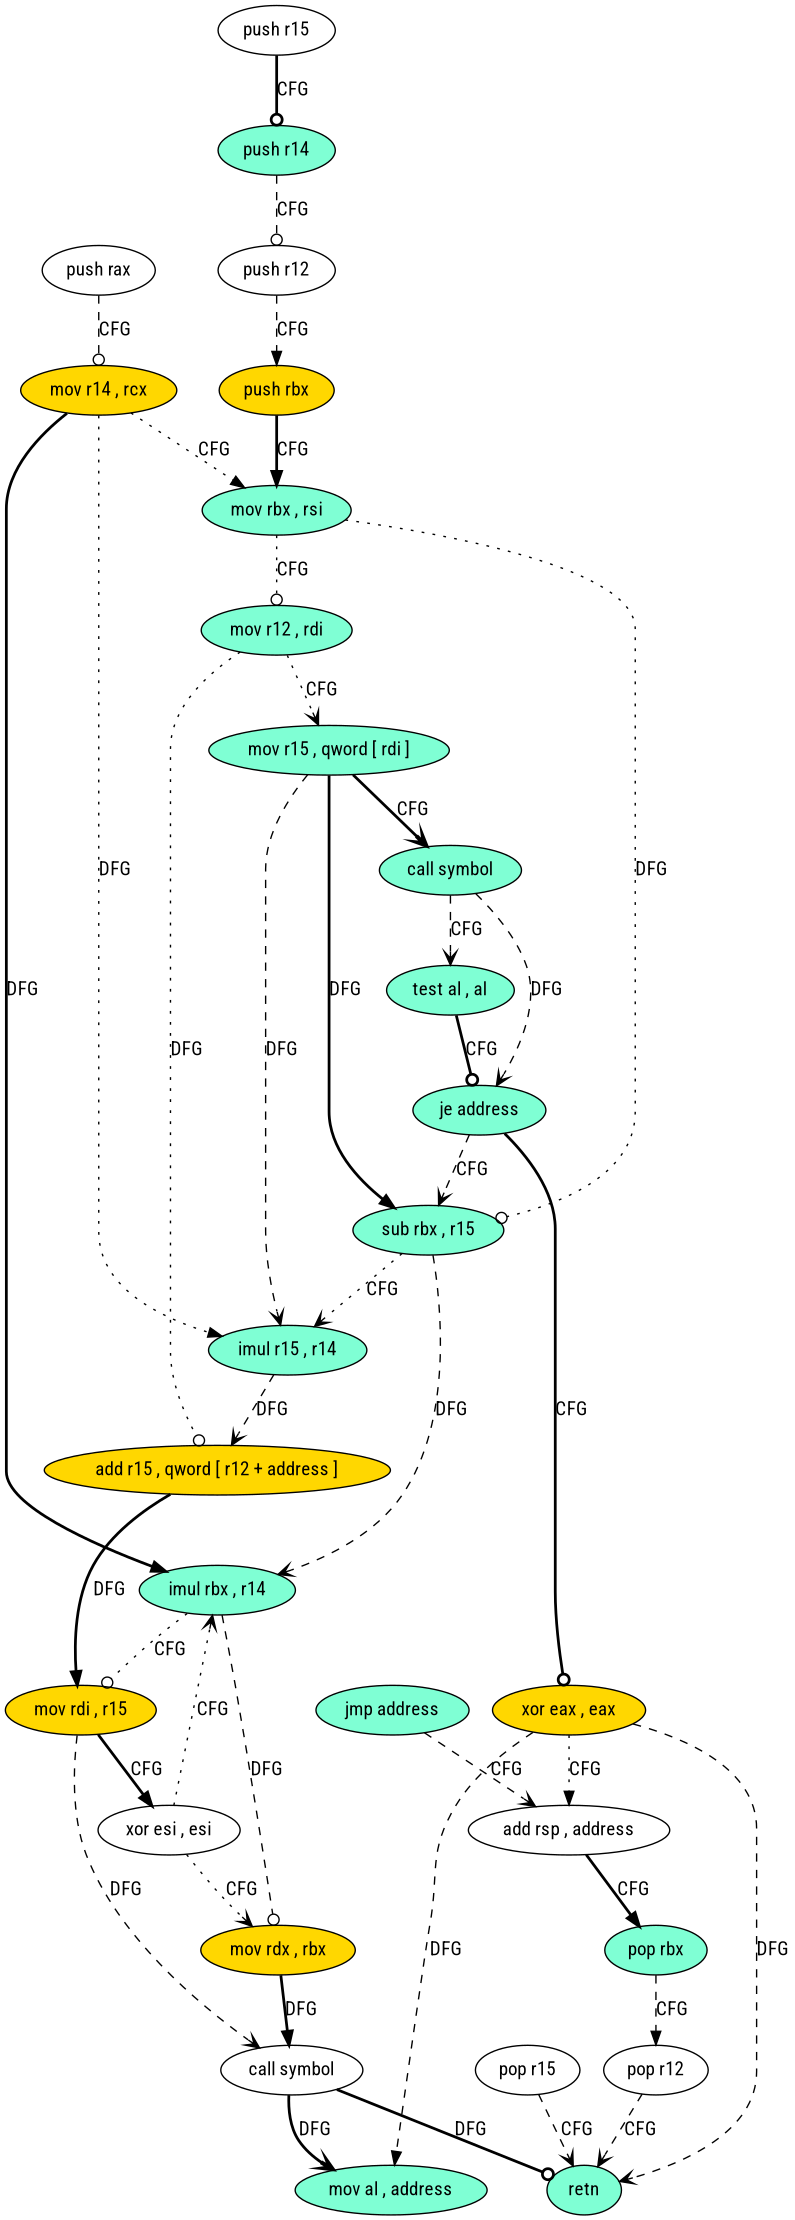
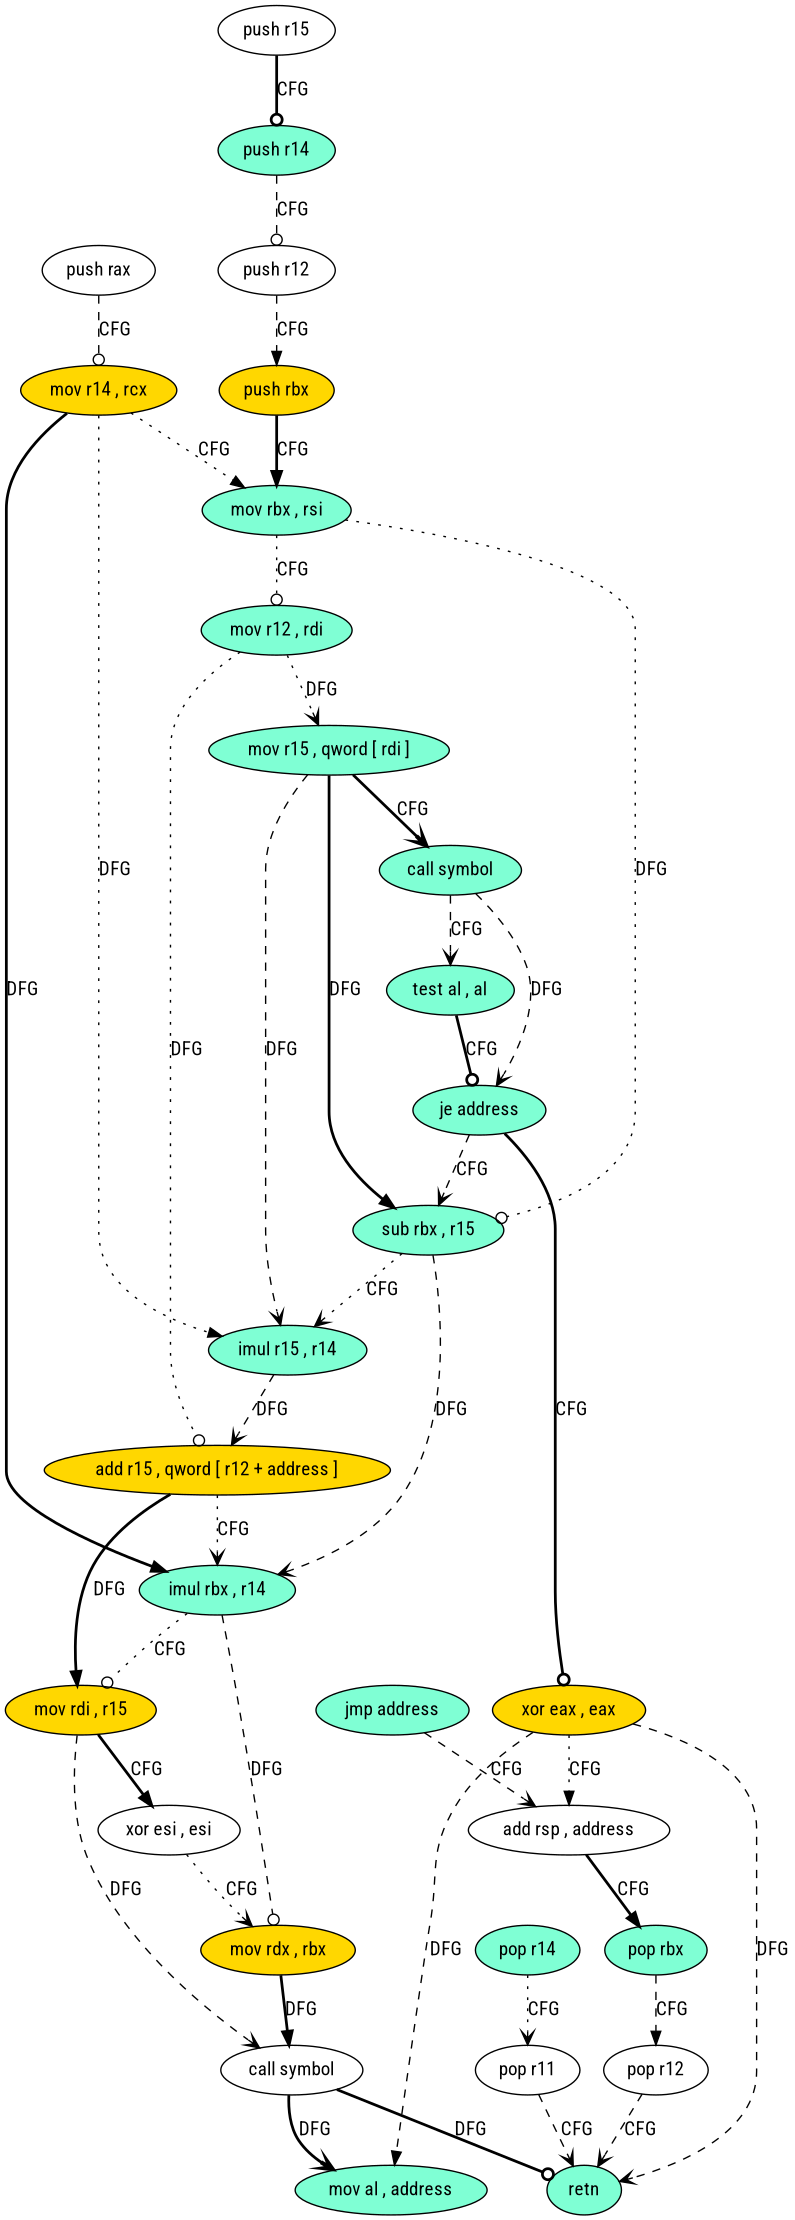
(322, 690) -> (322, 690)
(192, 1717) -> (217, 1523)
none -> (528, 1950)
(528, 2070) -> (528, 2070)
